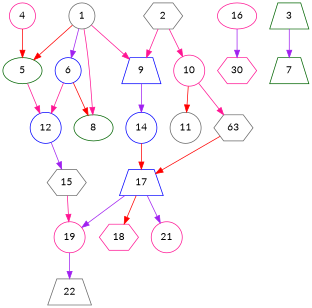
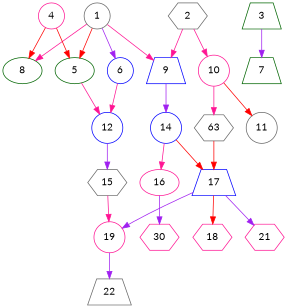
(79, 96) -> (39, 40)
none -> (163, 153)
(167, 237) -> (265, 237)
